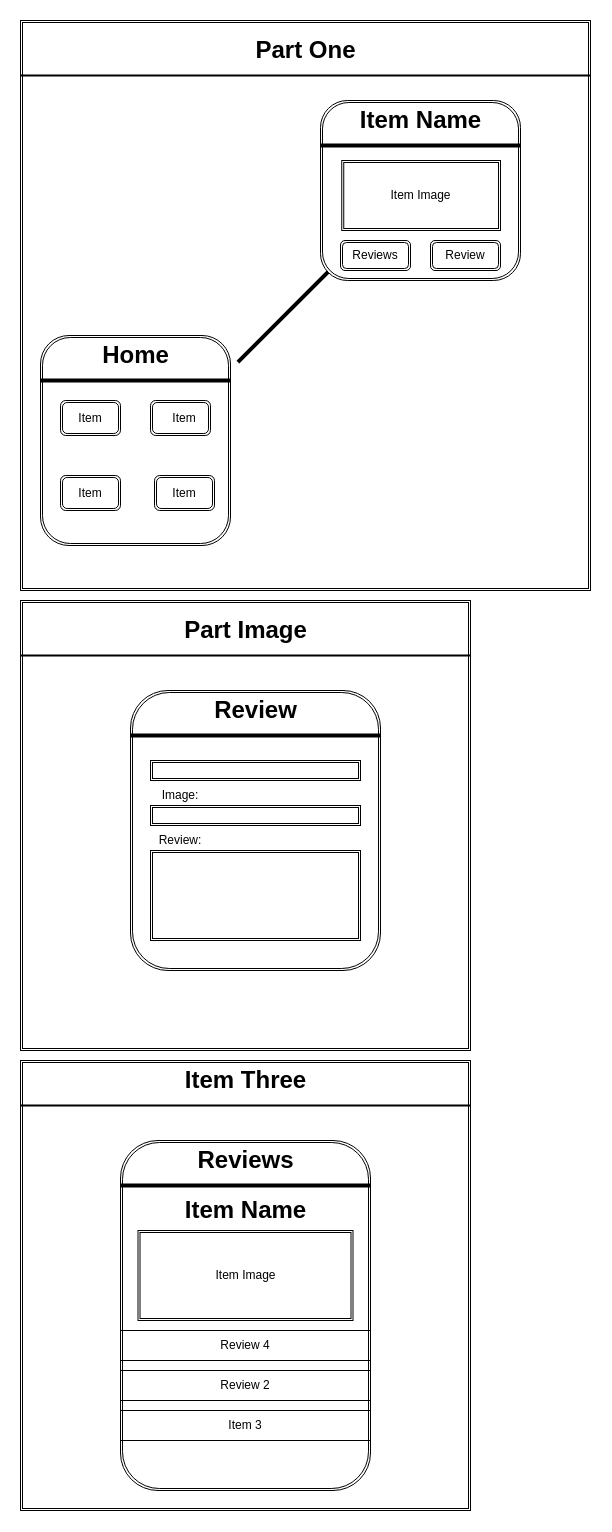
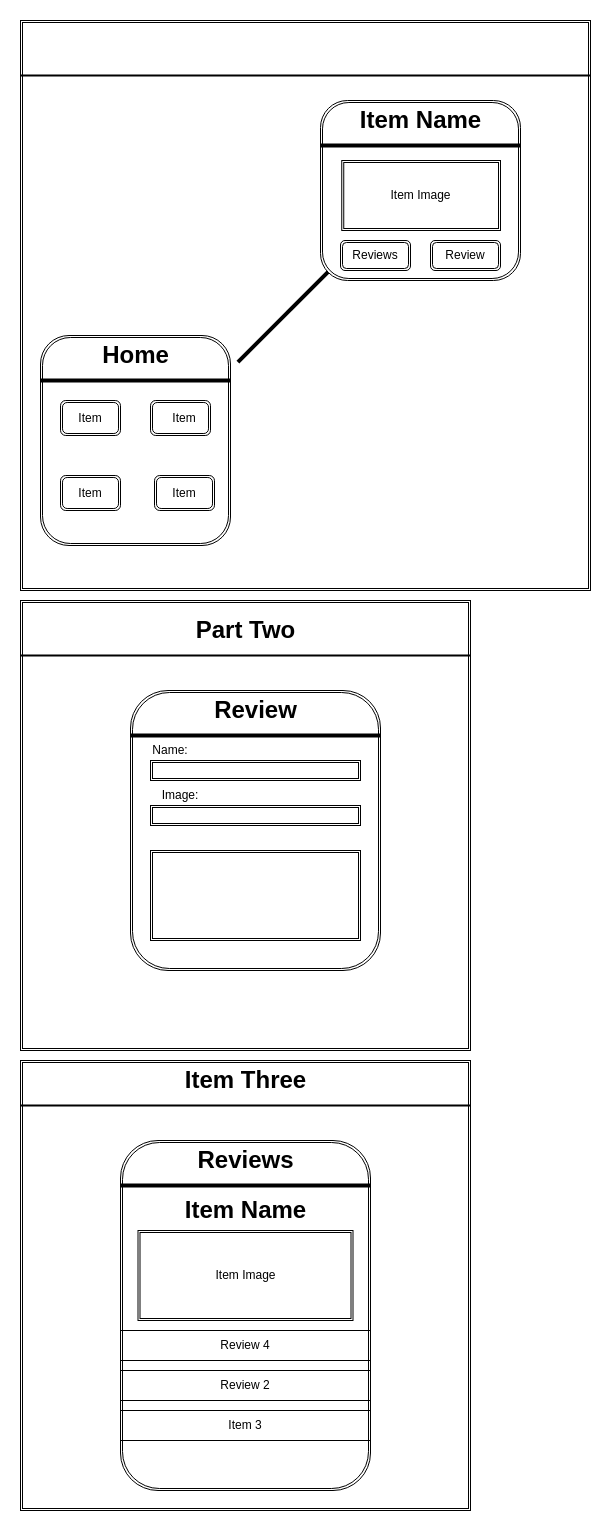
(306, 51) -> none
(246, 631) -> (246, 631)
none -> (171, 751)
(181, 841) -> none
